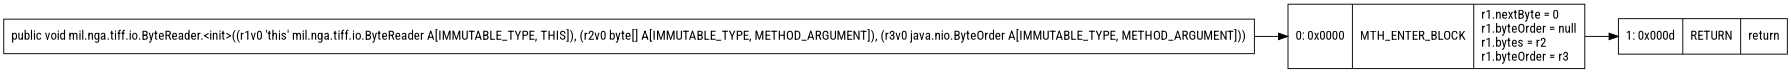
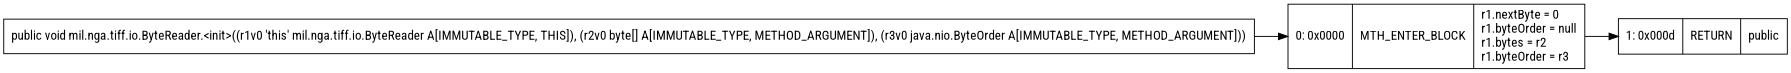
(1764, 36) -> (1764, 36)
